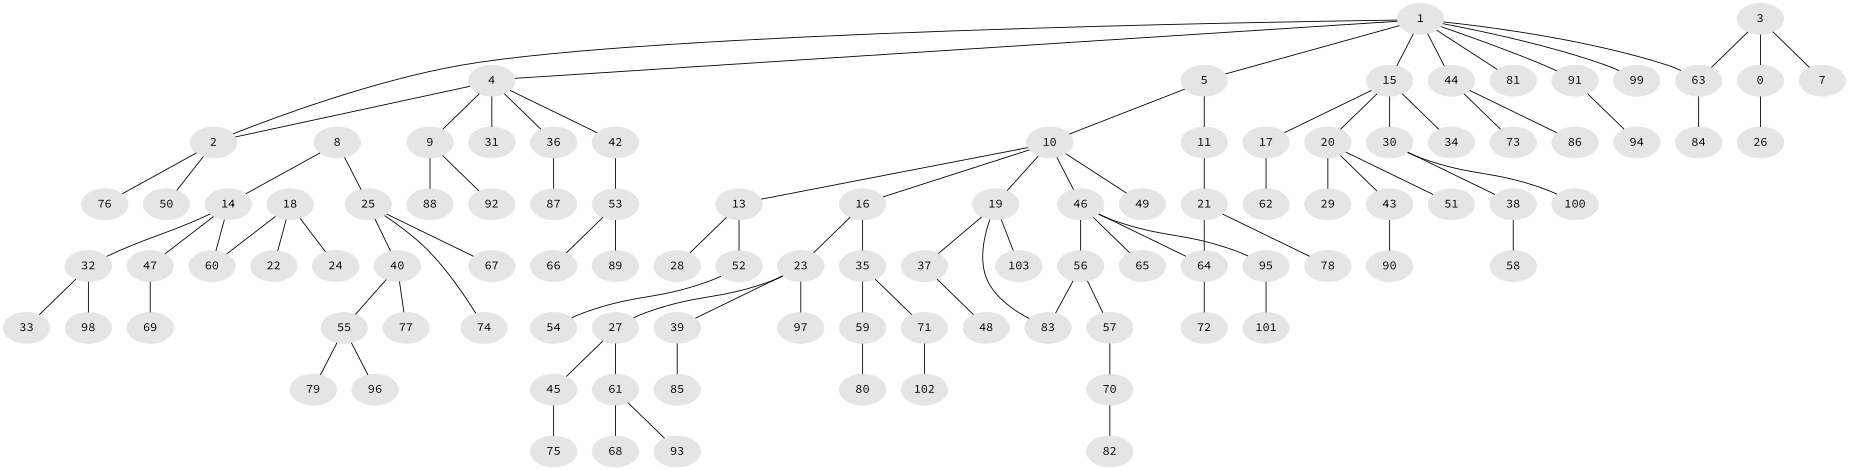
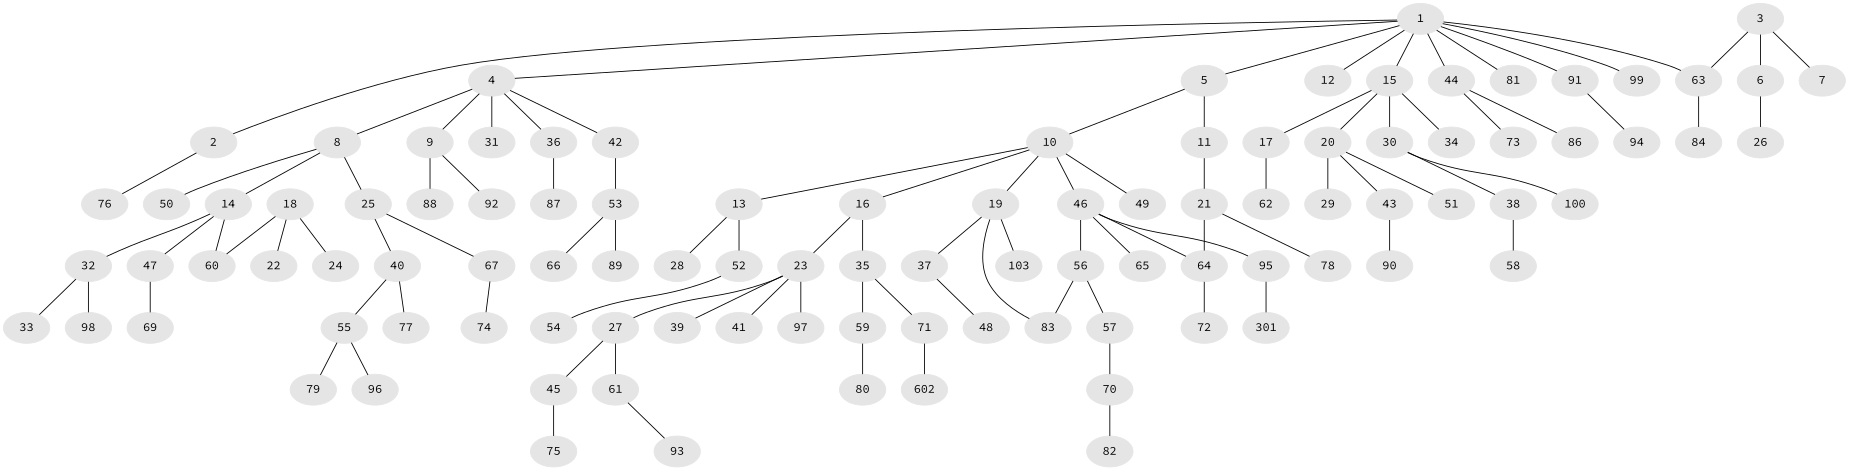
none -> (1328, 81)
(1760, 81) -> (1760, 81)
(353, 112) -> (415, 112)
(190, 173) -> (250, 170)
(436, 259) -> (488, 297)
none -> (739, 328)
(1266, 328) -> (1266, 328)
(677, 390) -> none
(924, 390) -> (924, 390)
(615, 451) -> none
